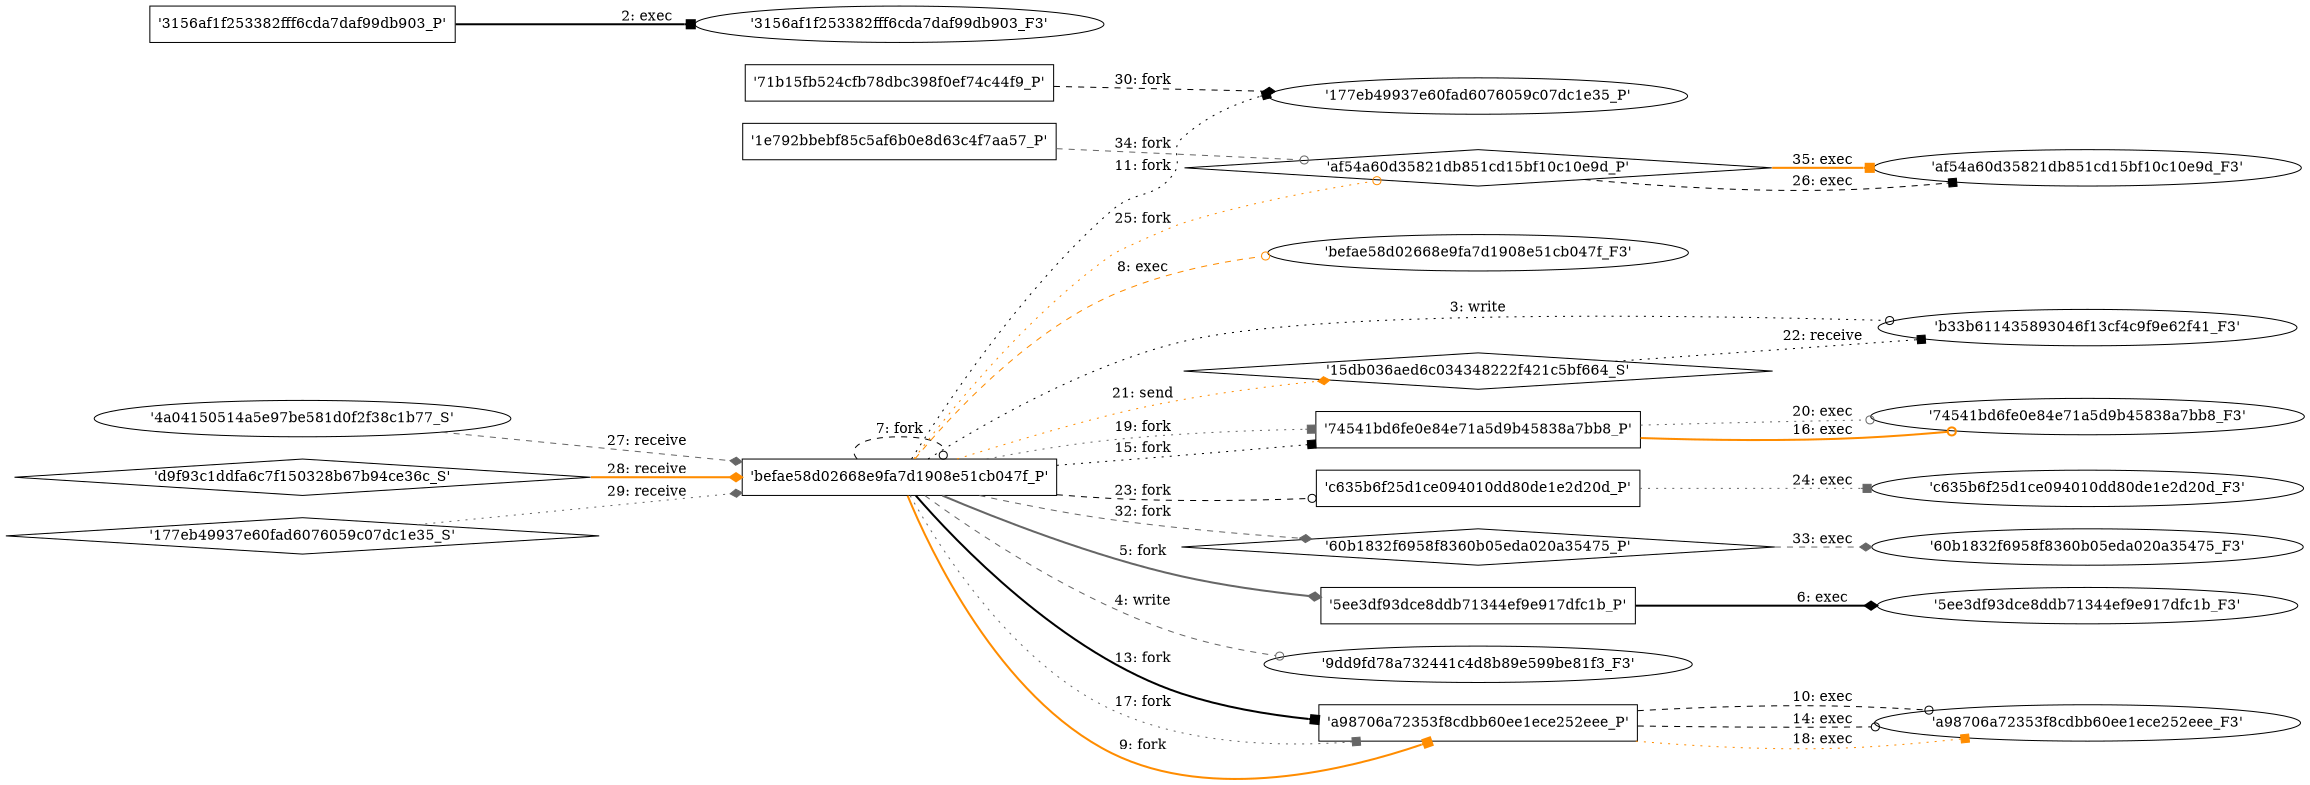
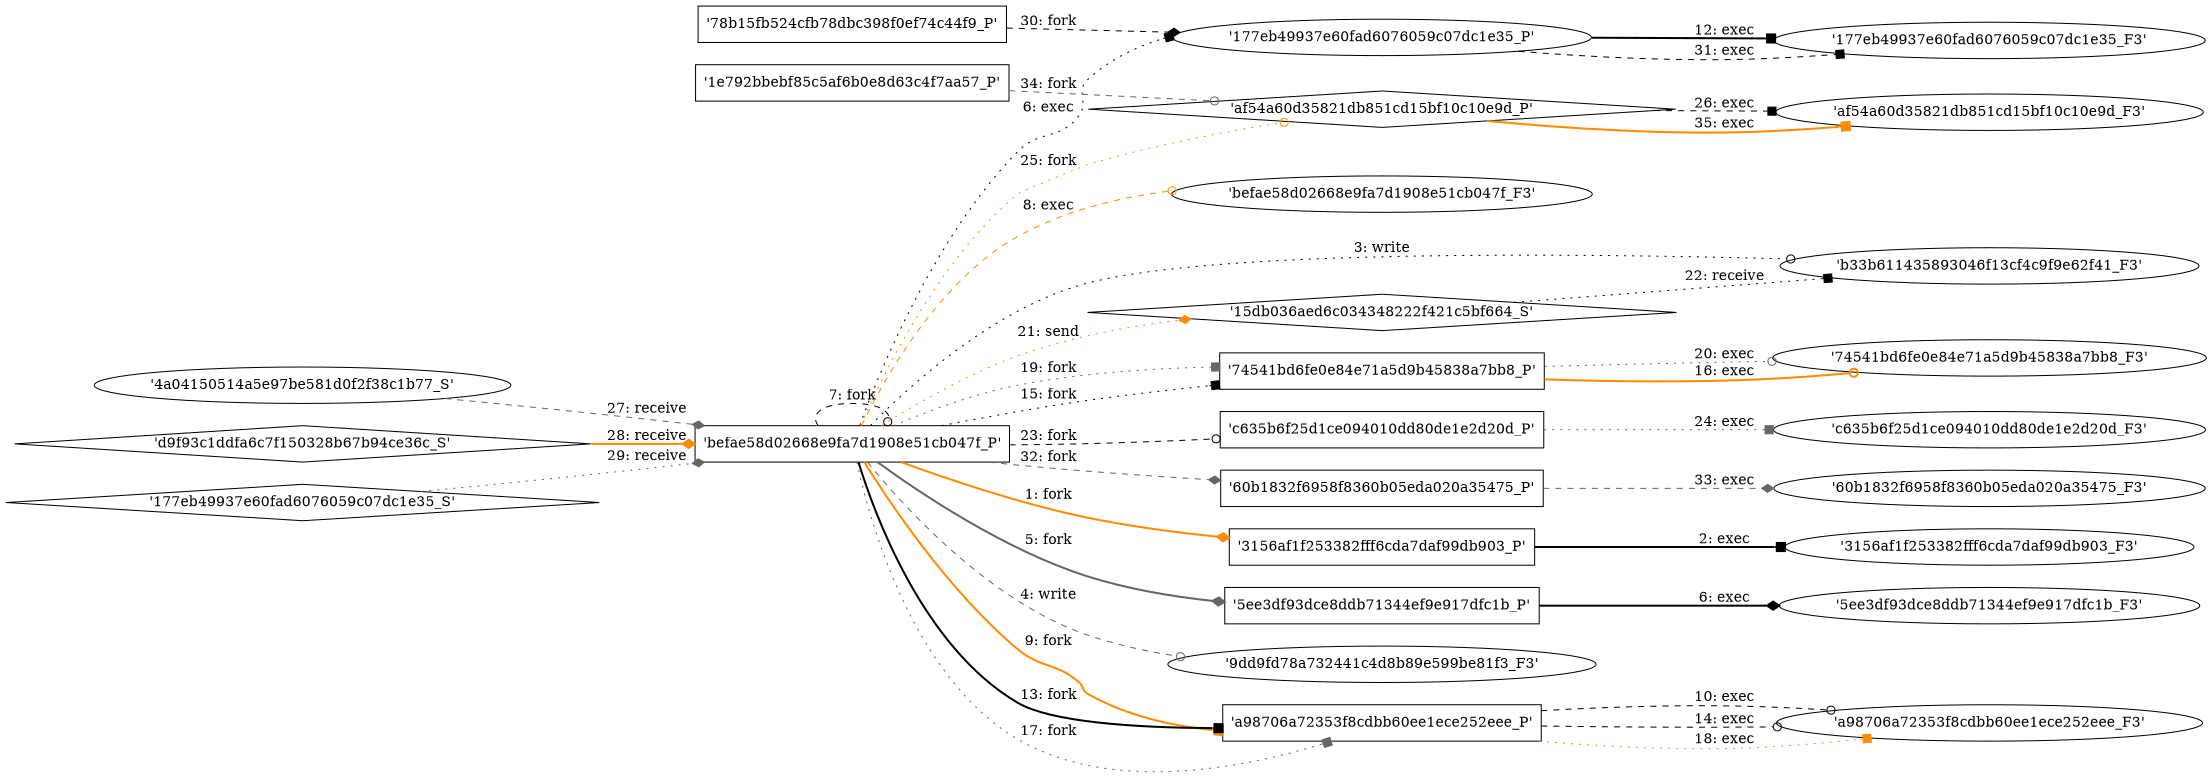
none -> (1989, 40)
(899, 83) -> (852, 24)
(1143, 166) -> (1048, 108)
none -> (1056, 511)
(1478, 547) -> (1382, 488)
